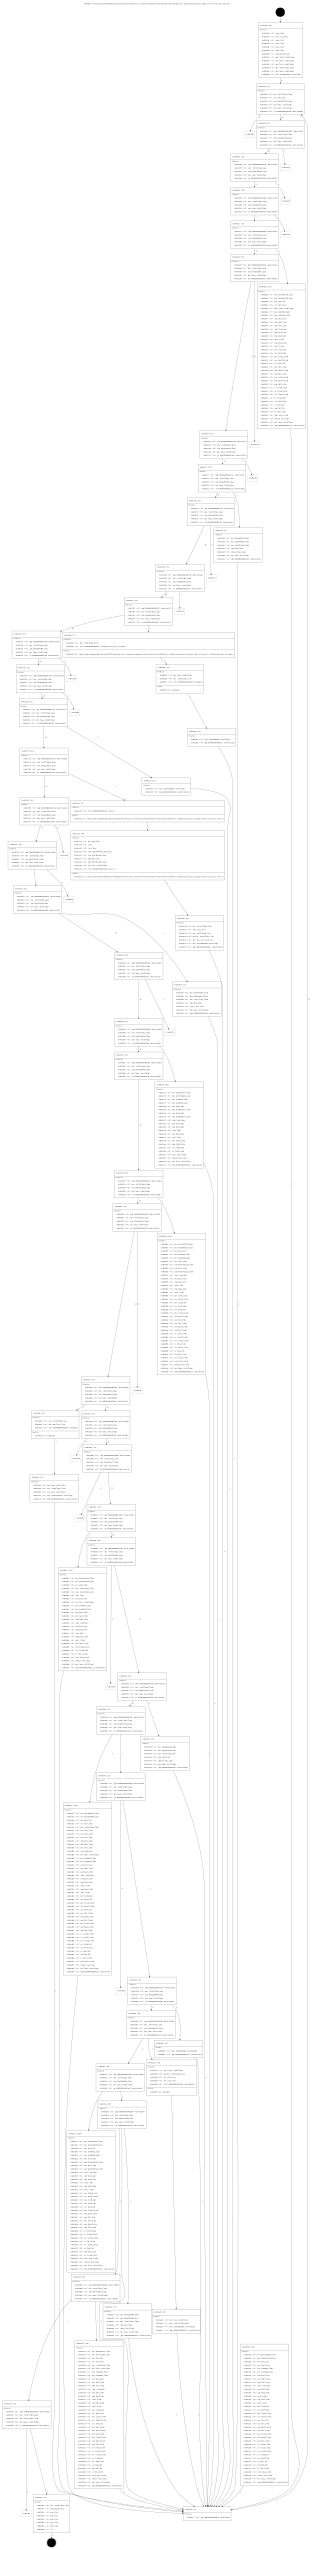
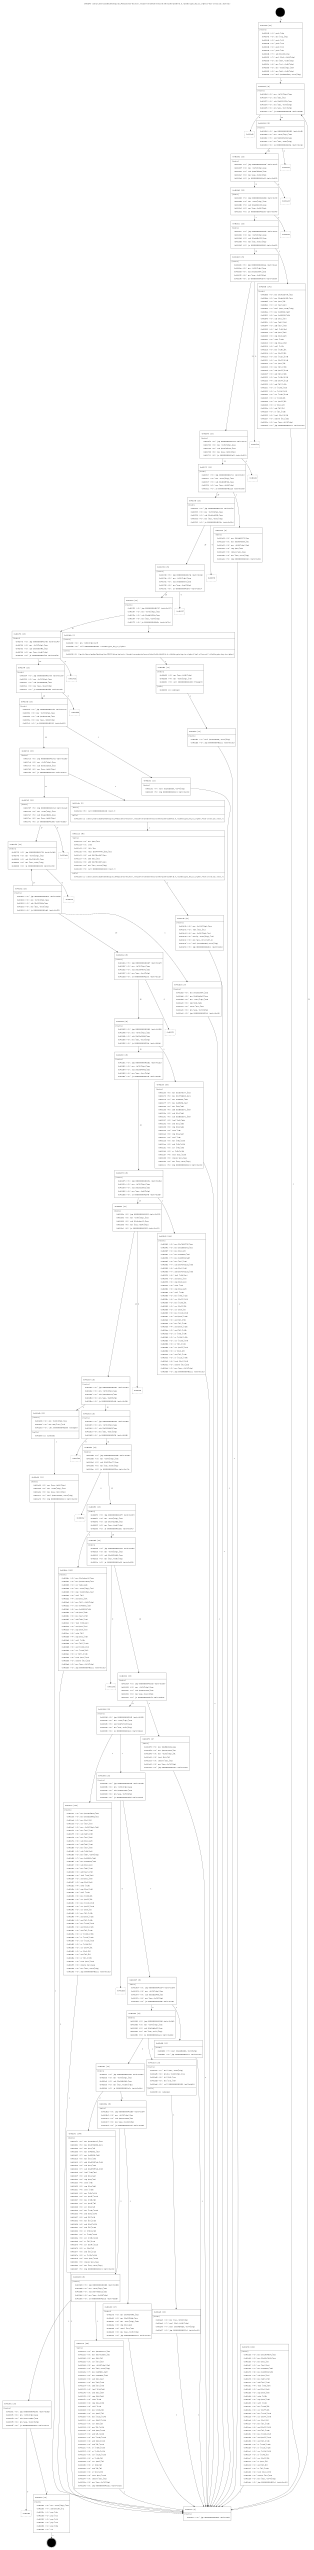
(35, 877) -> (32, 878)
(101, 2339) -> (71, 2437)
